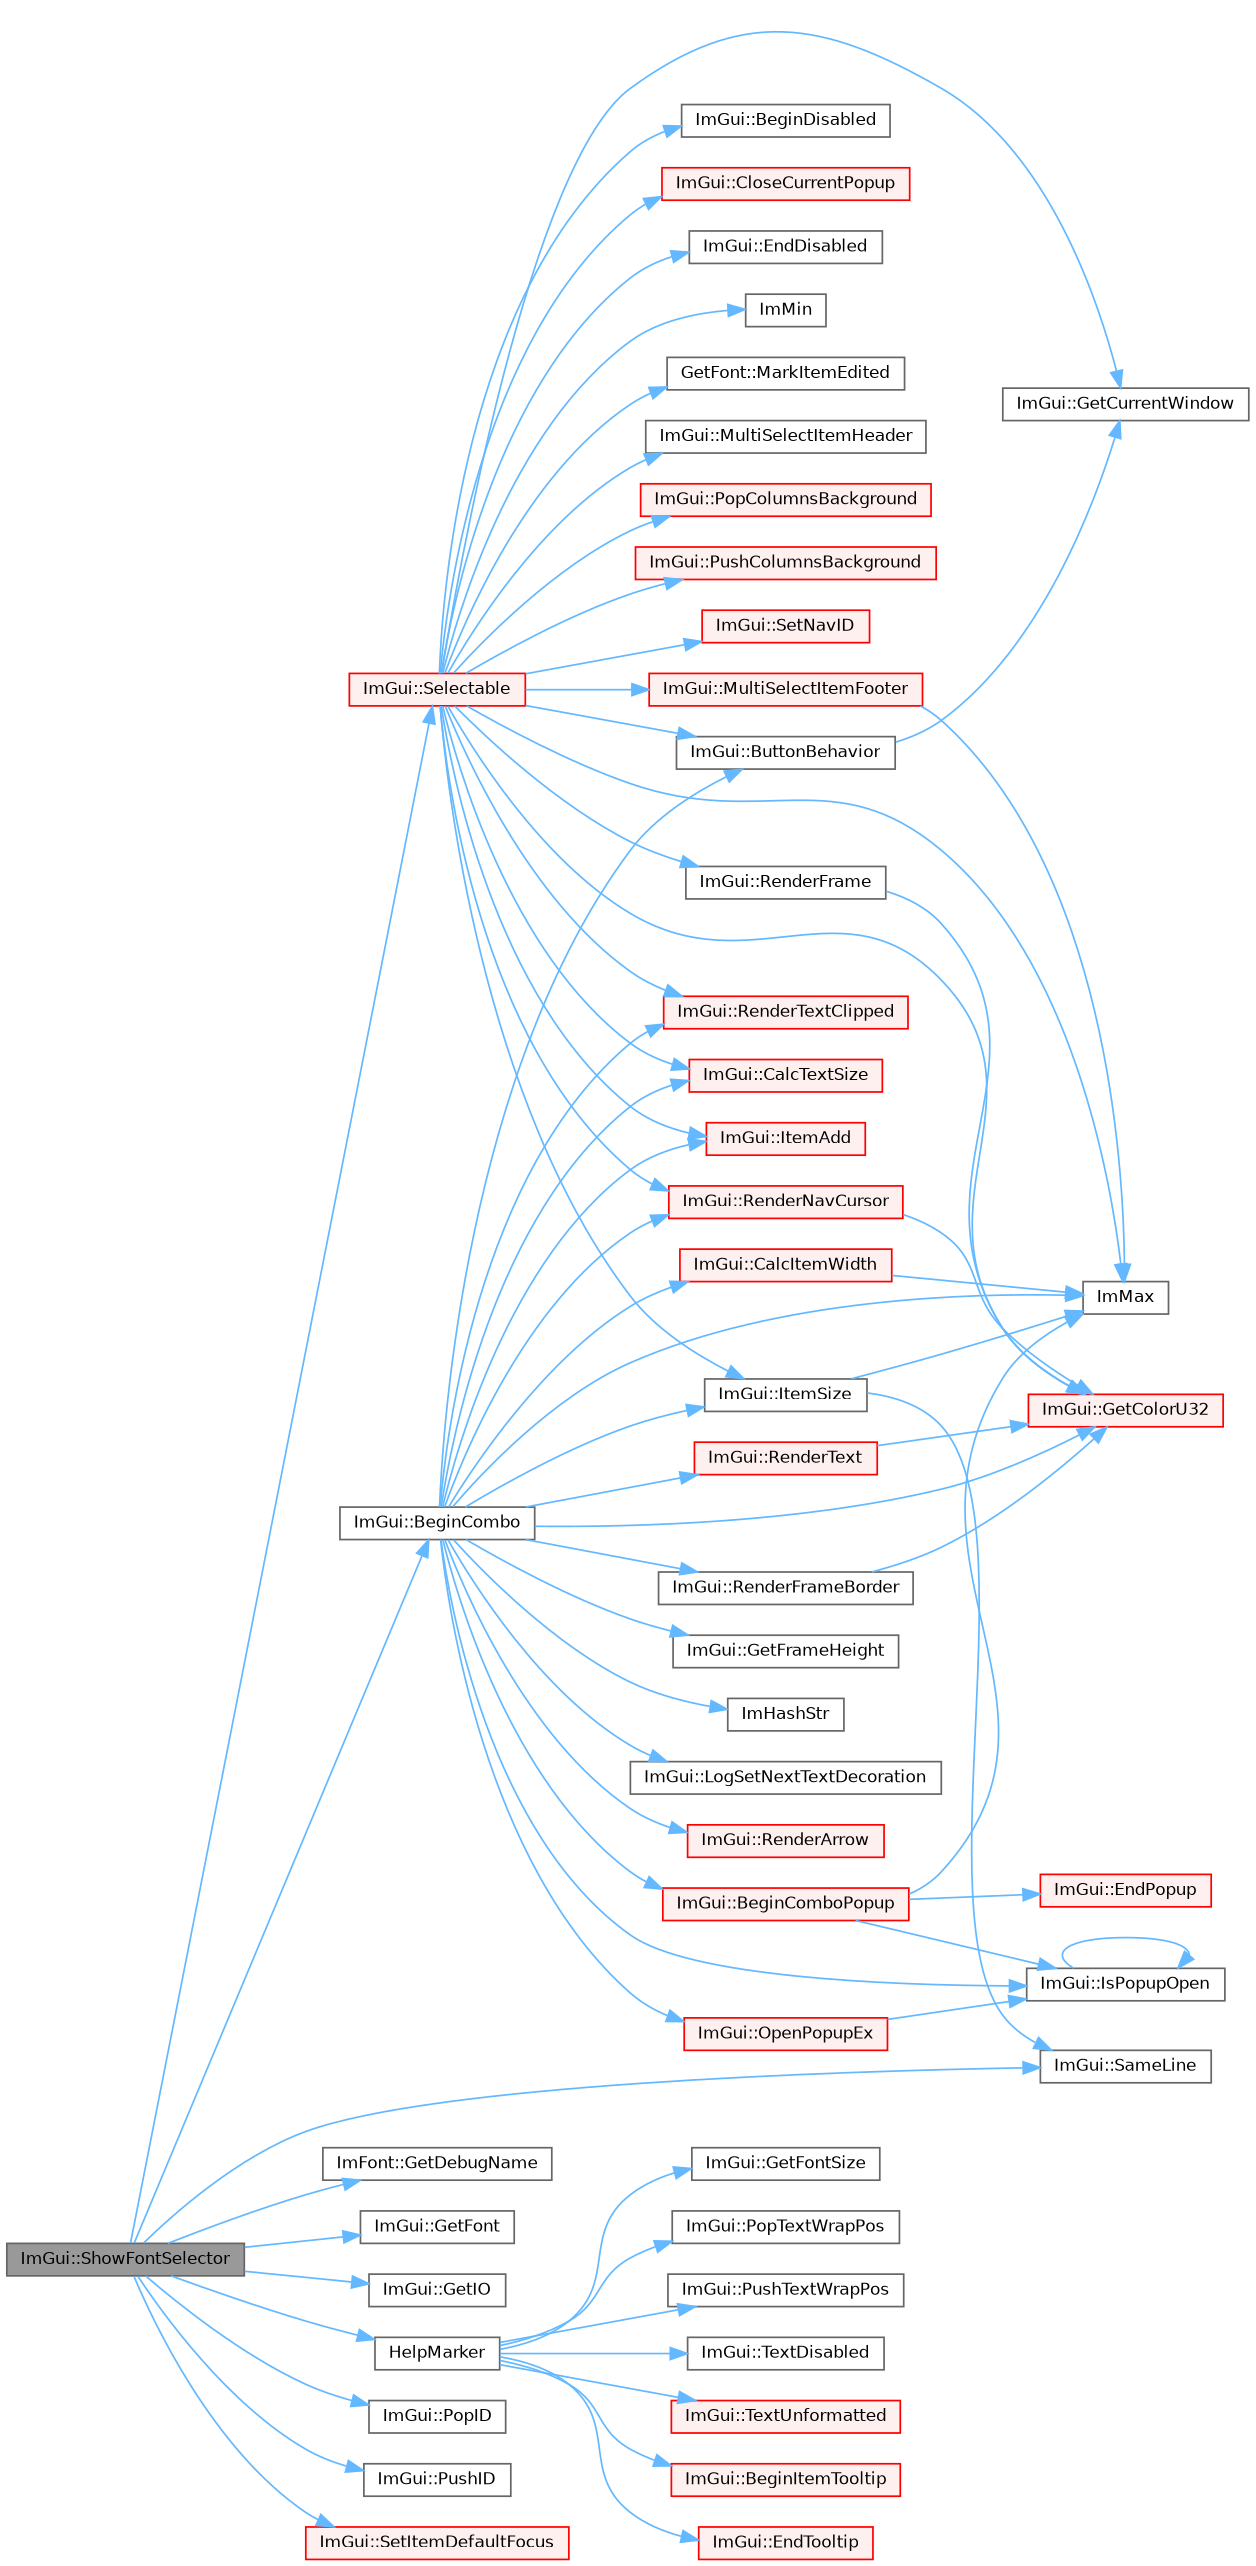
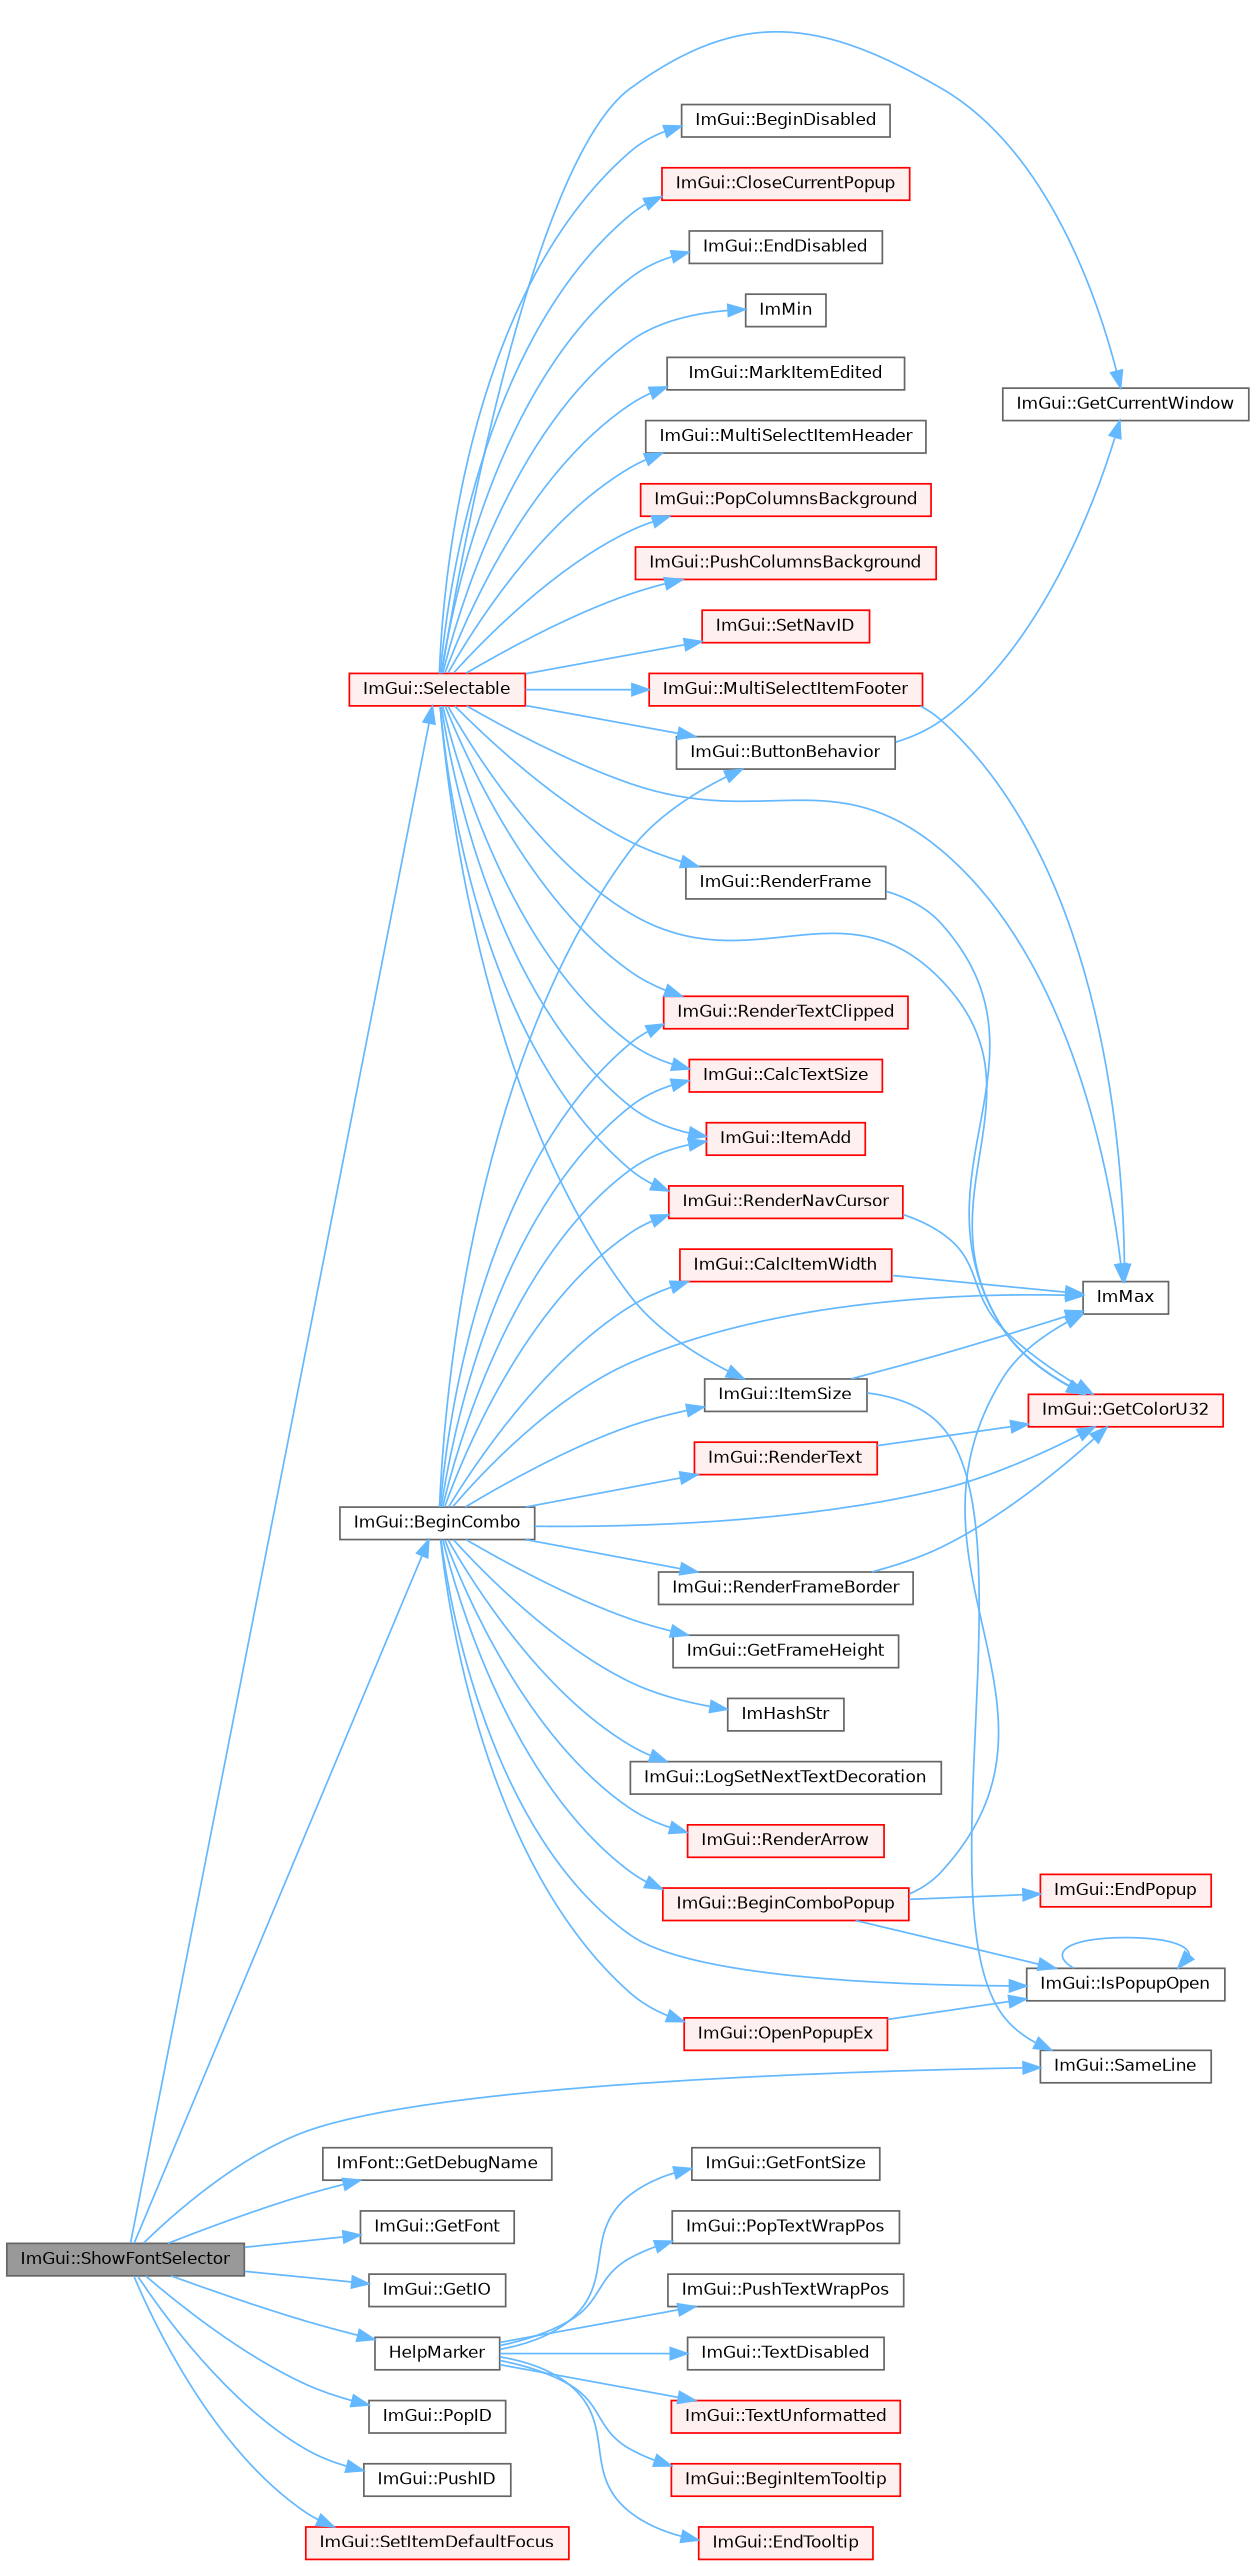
(786, 374) -> (786, 374)
